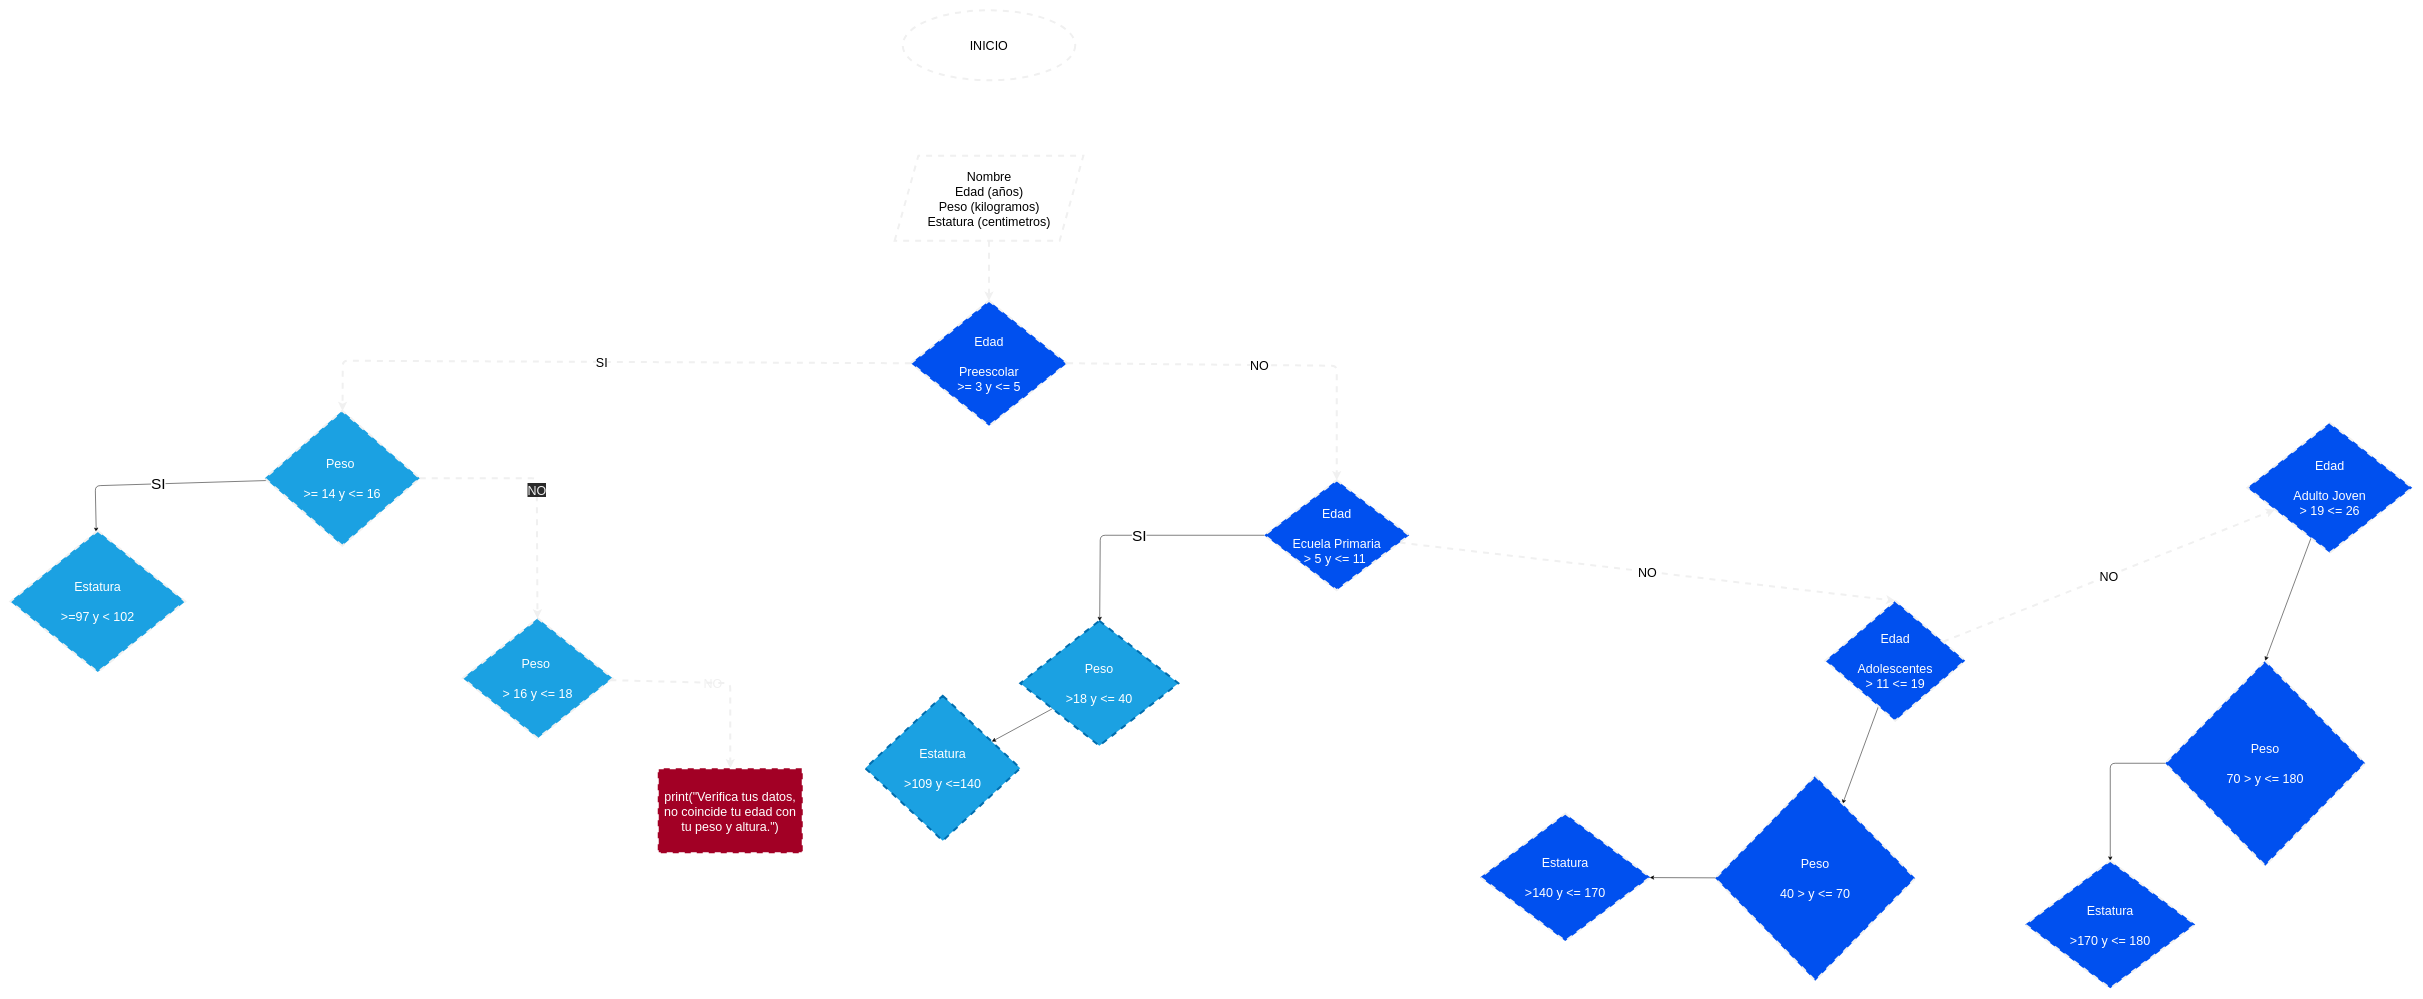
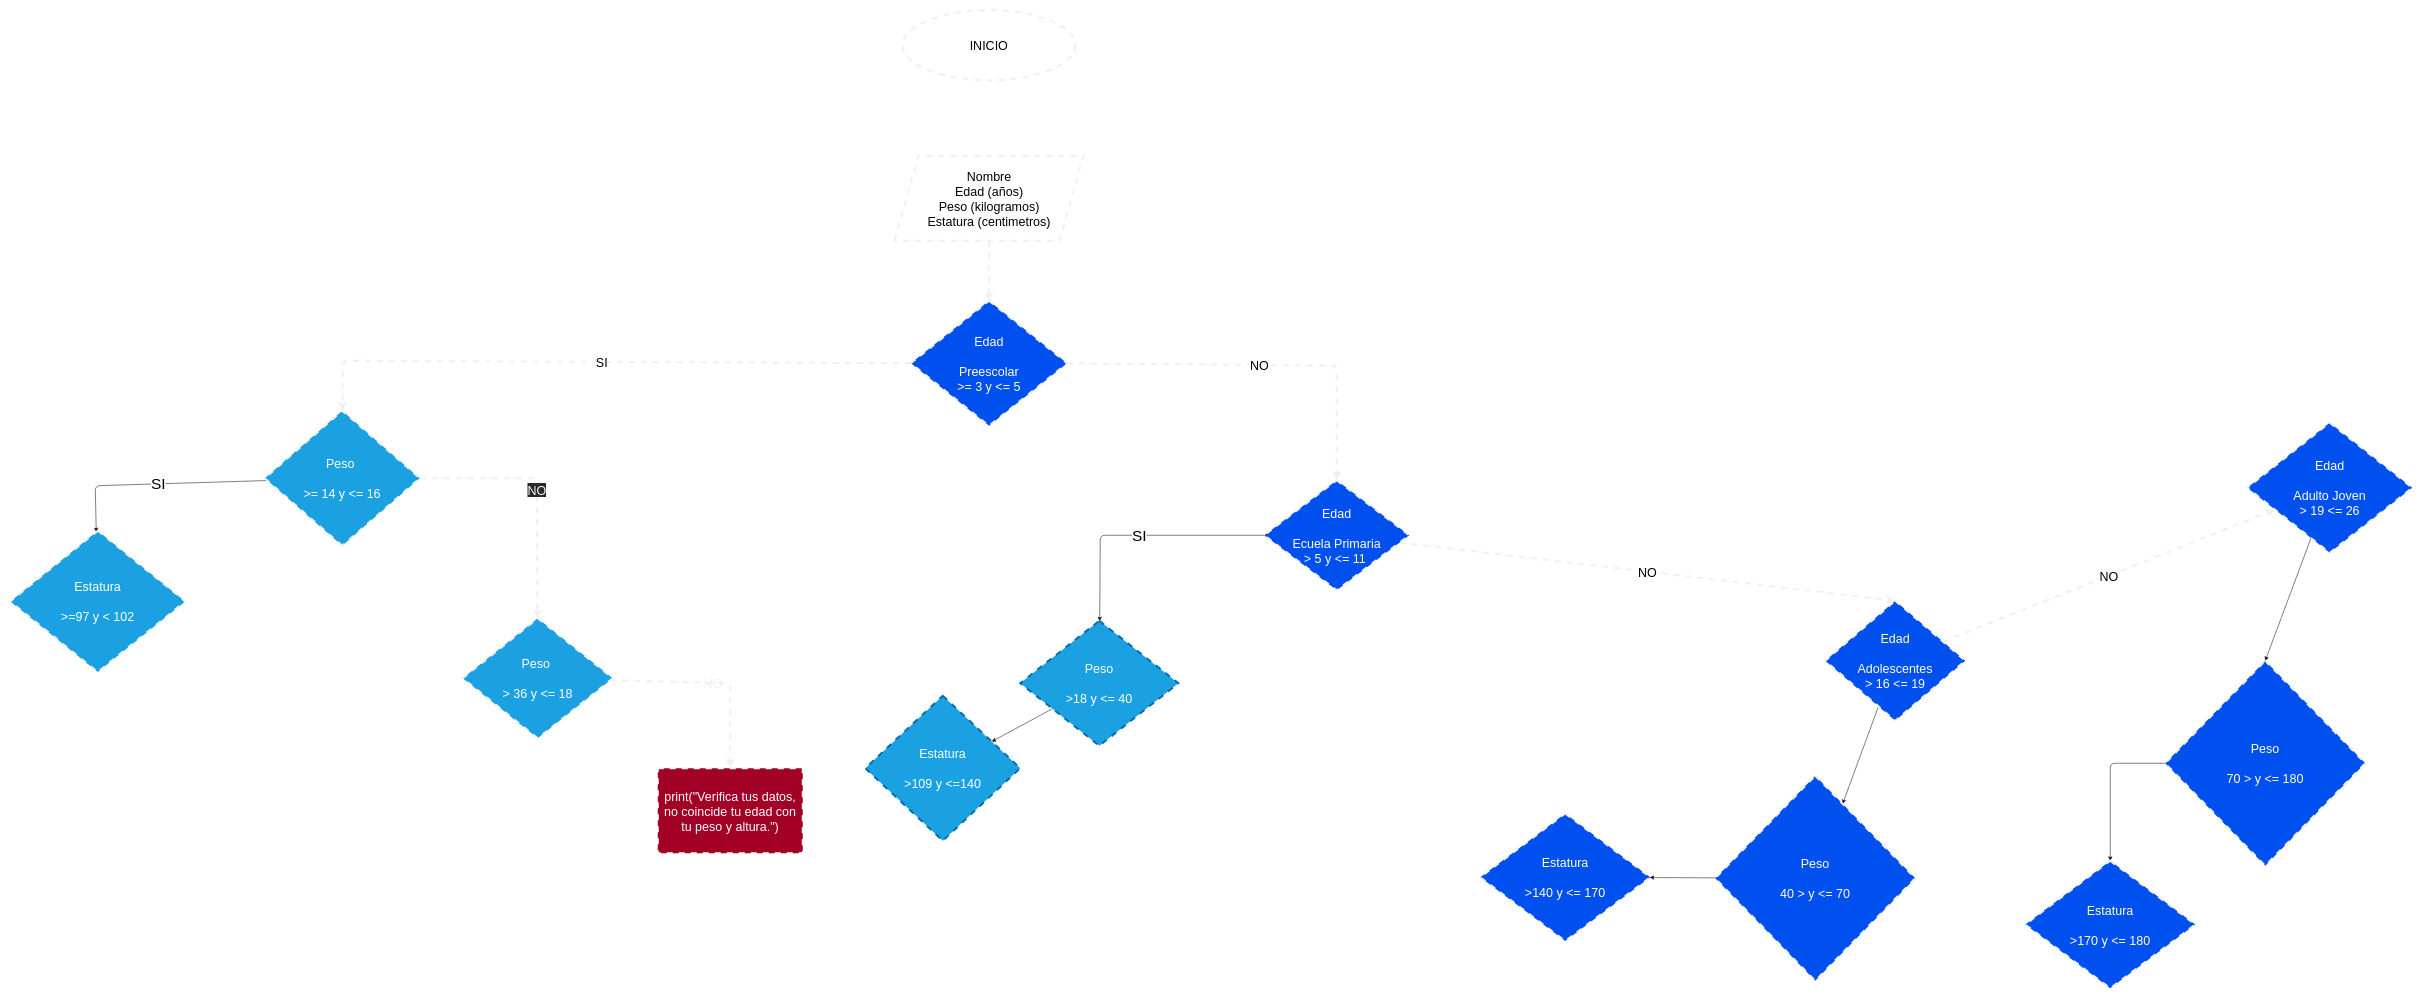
(1895, 661) -> (1895, 661)
(538, 678) -> (538, 678)
